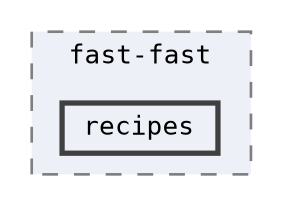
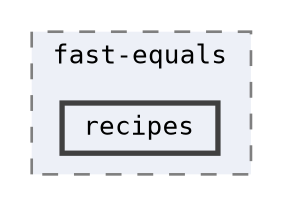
(141, 57) -> (141, 57)
